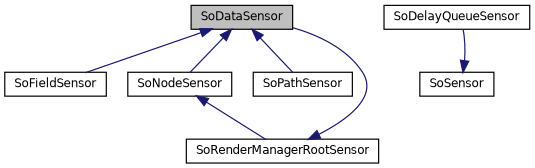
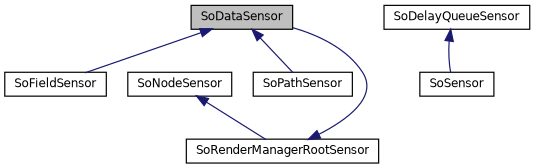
(465, 45) -> (449, 57)
(206, 55) -> none
